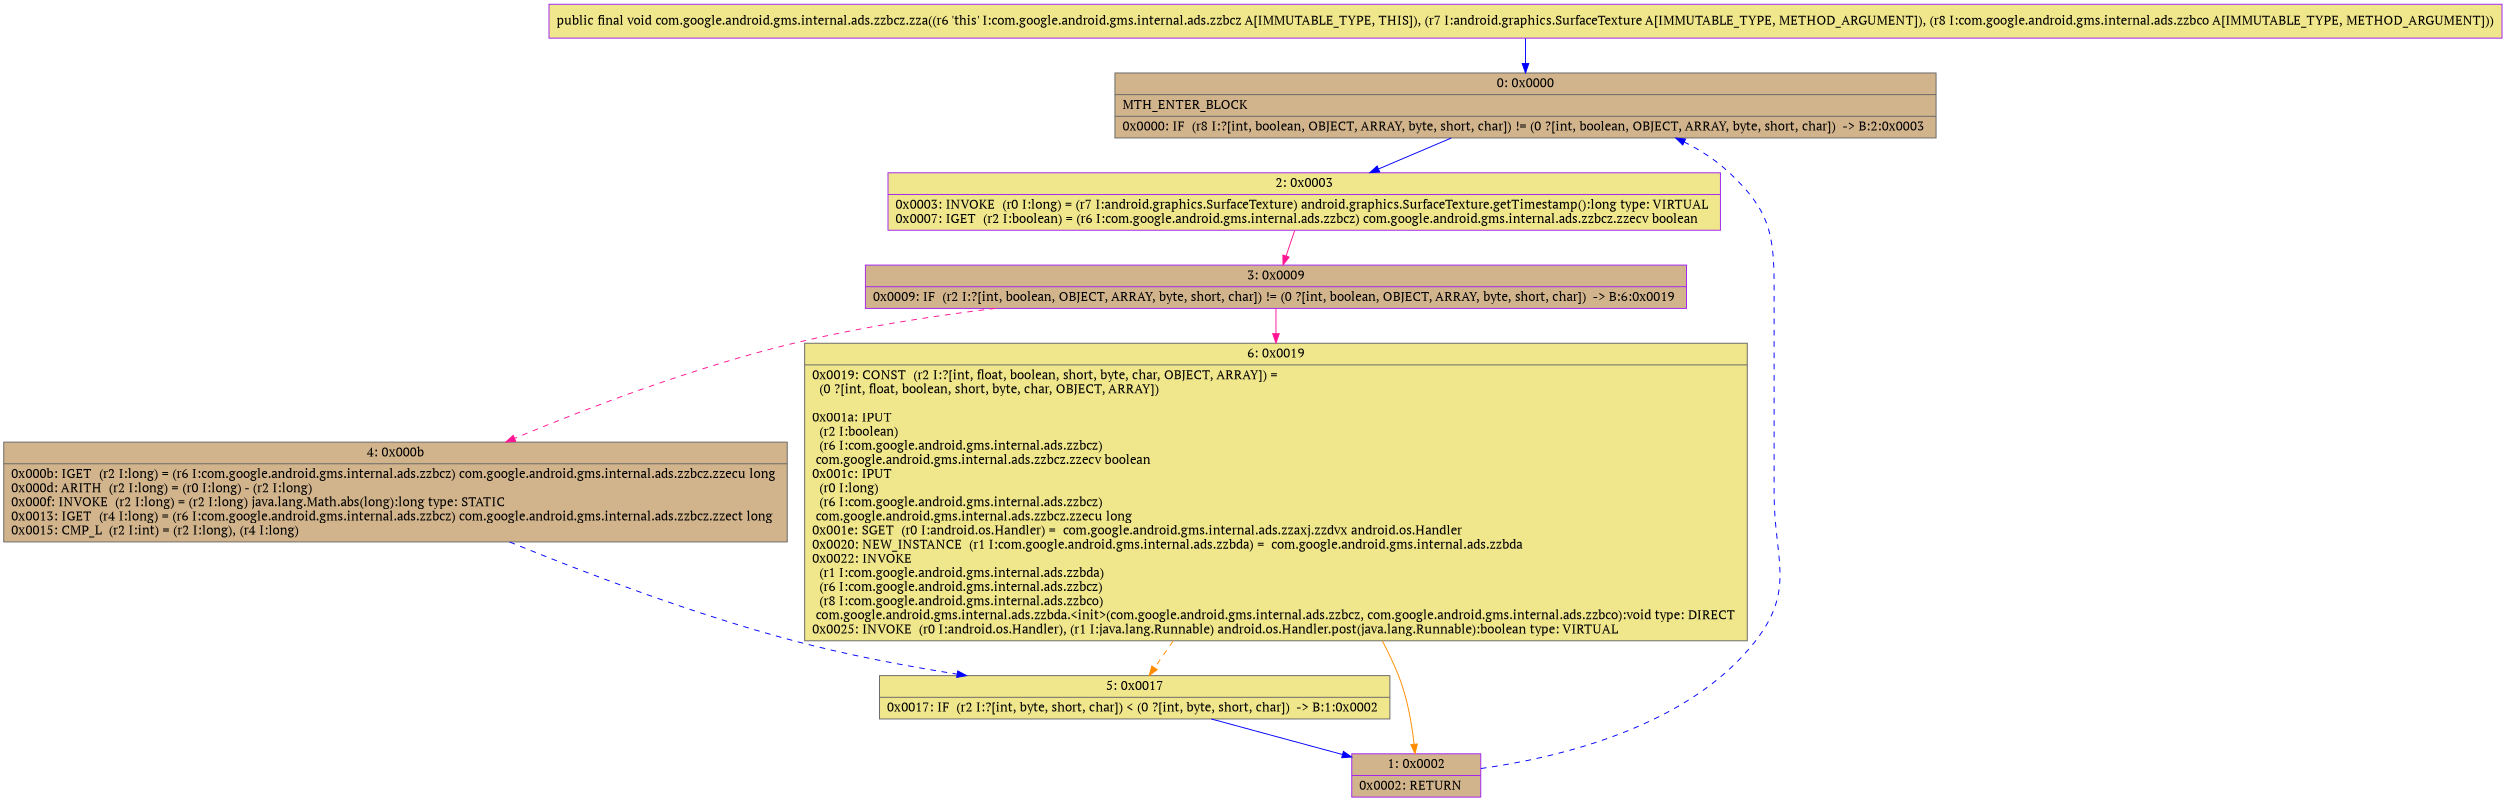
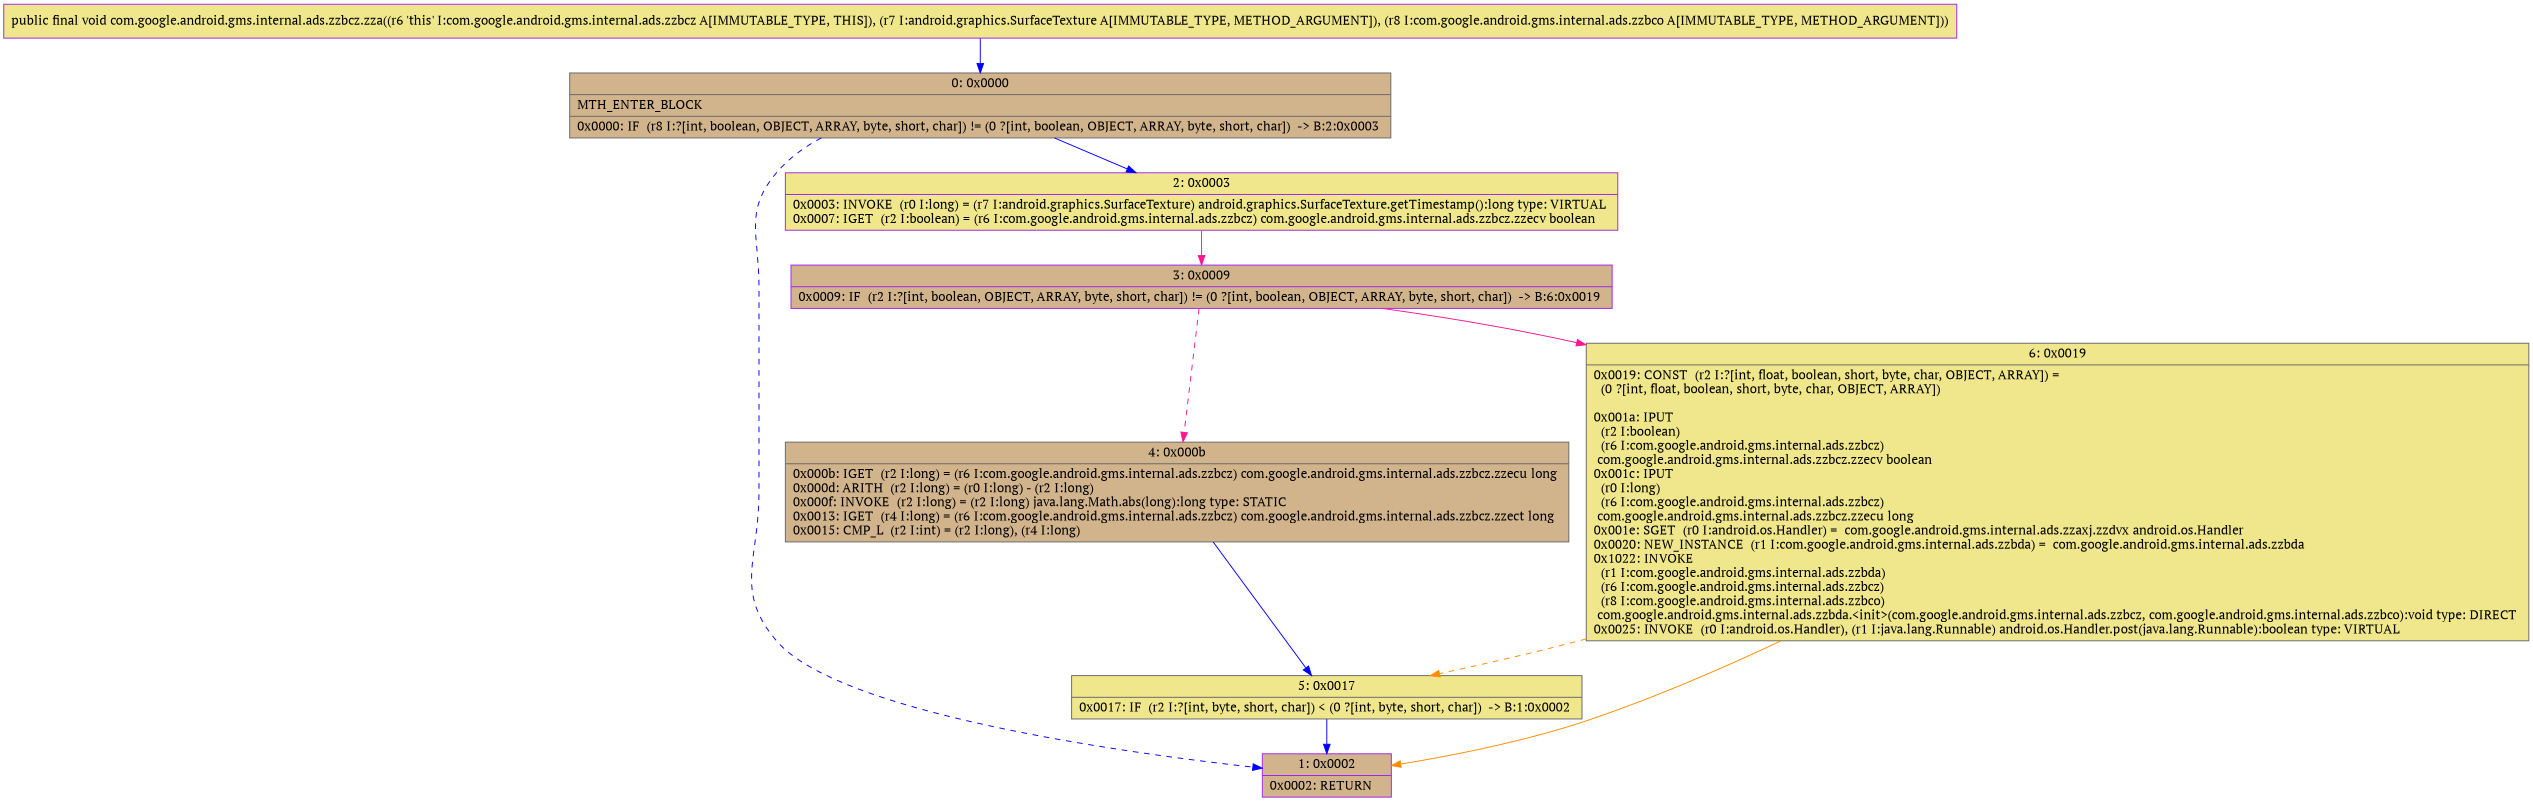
(1776, 531) -> (765, 625)
(866, 559) -> (1647, 559)
(729, 622) -> (1259, 605)
